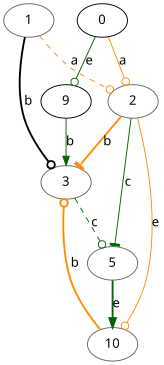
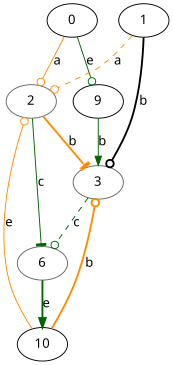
(29, 20) -> (144, 20)
(152, 222) -> (4, 229)
(113, 263) -> (42, 263)
(113, 344) -> (42, 344)
